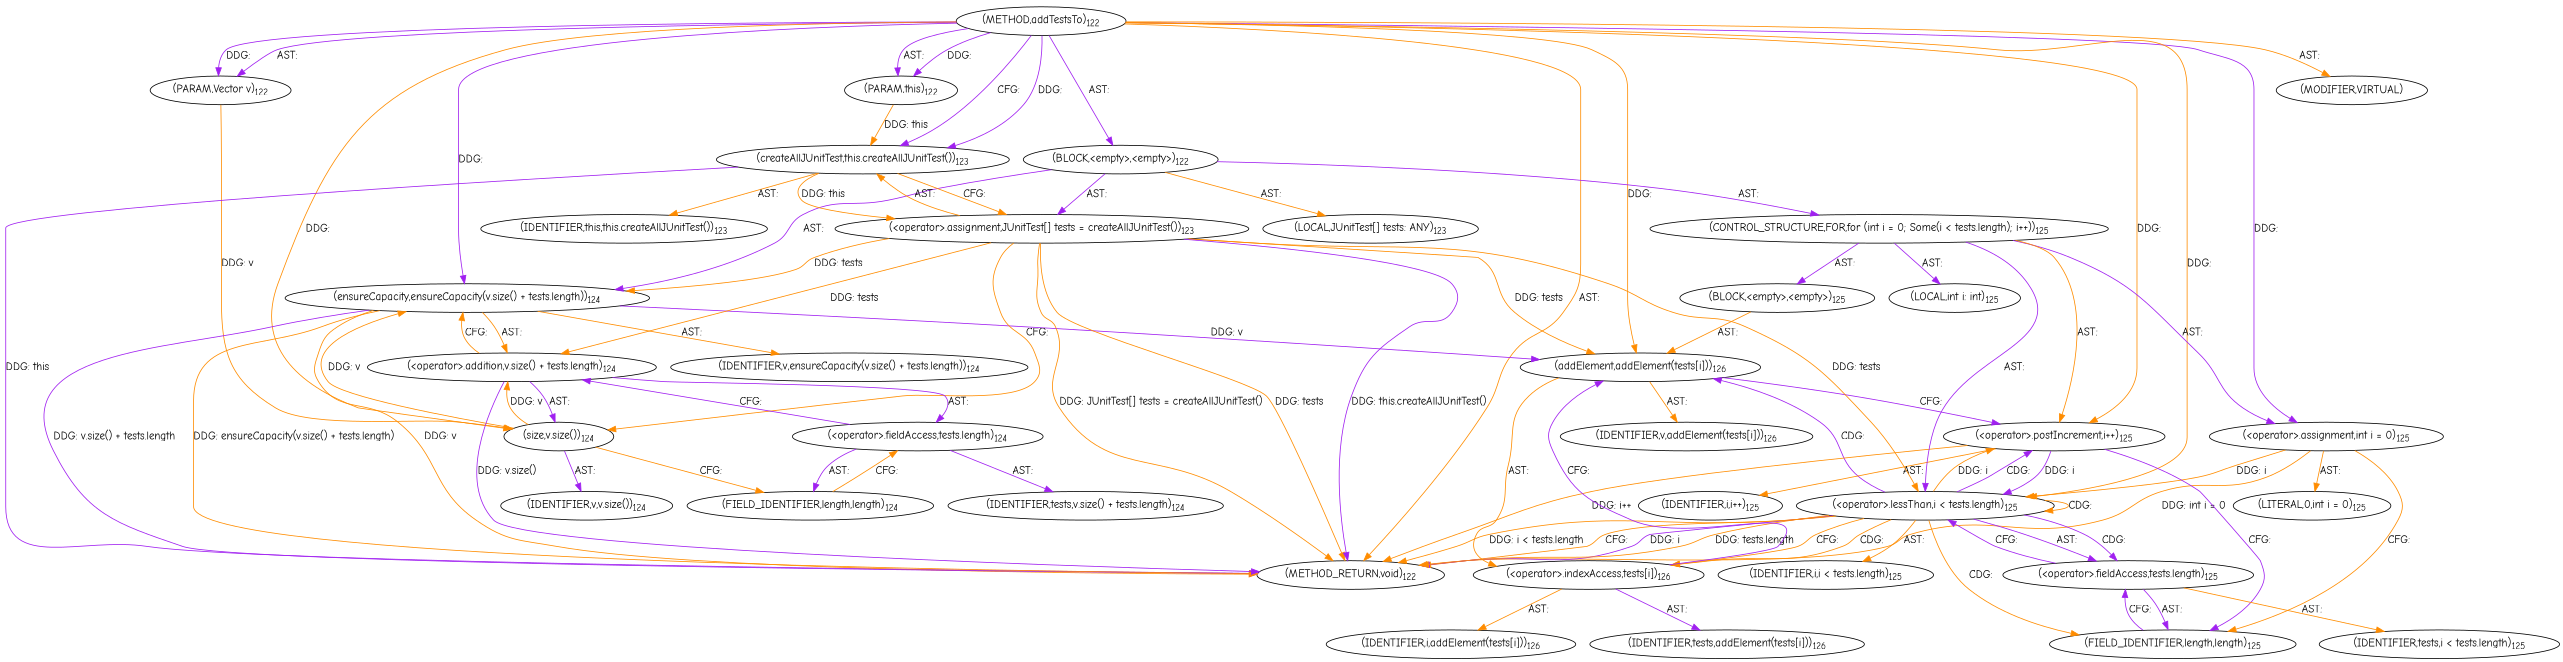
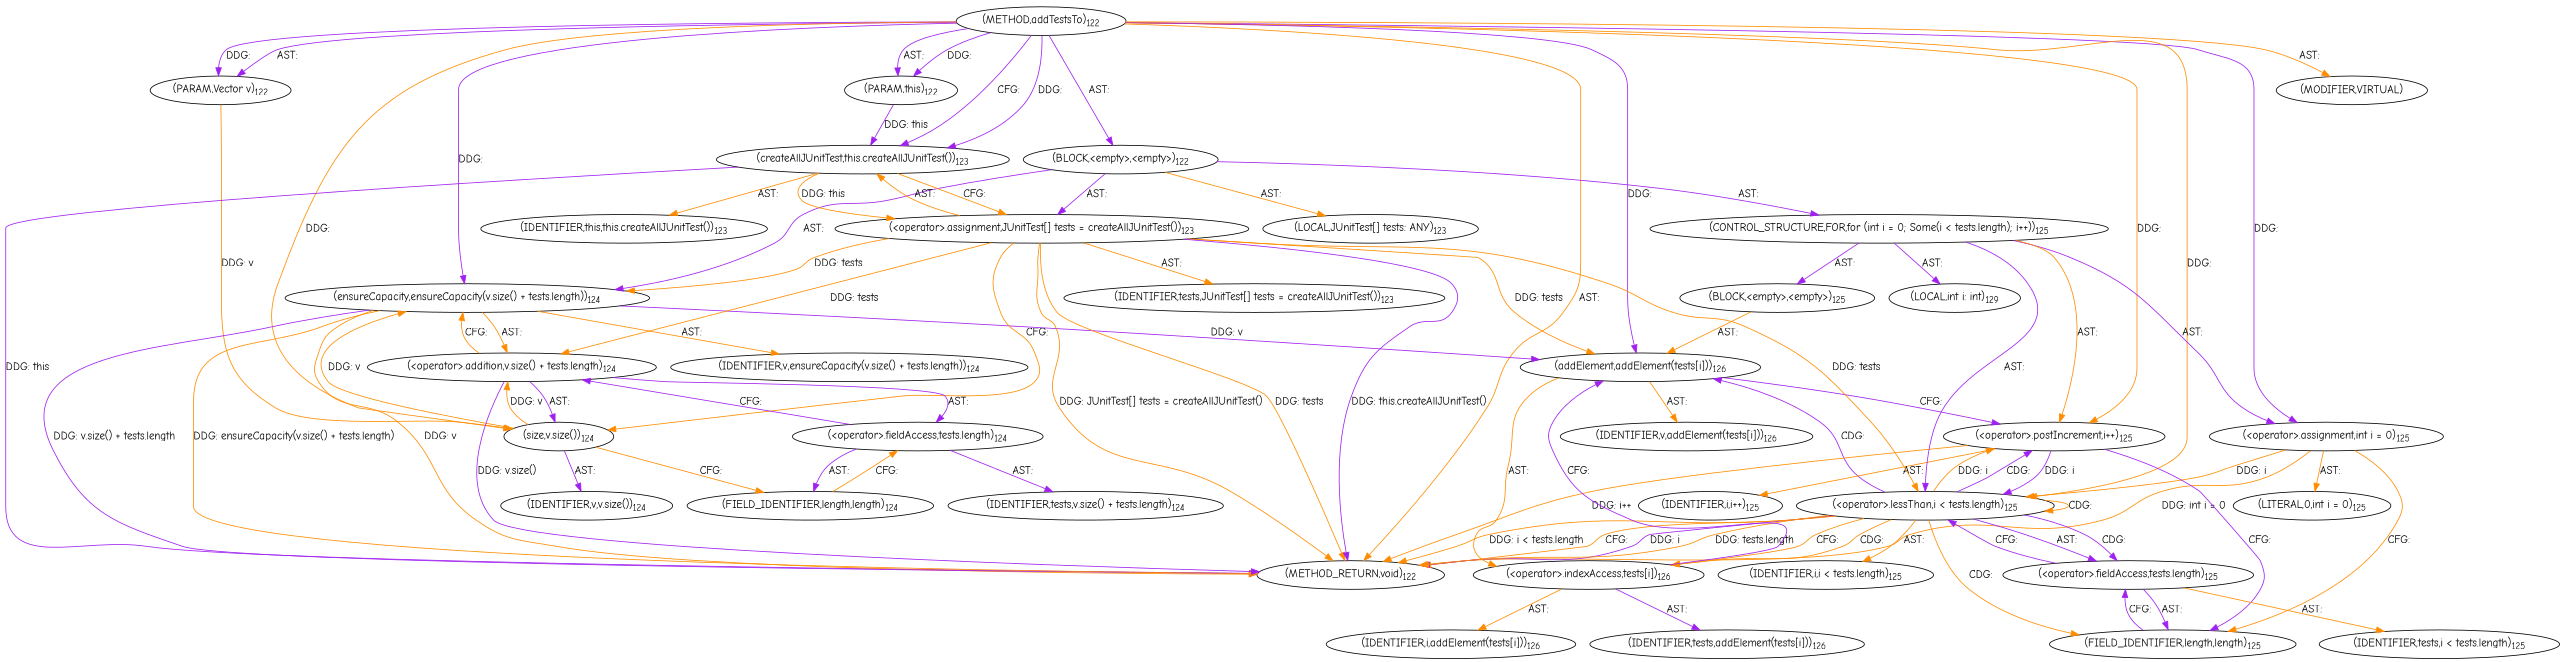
(1516, 37) -> (1516, 37)
(884, 121) -> (884, 121)
(1992, 297) -> (1992, 297)
none -> (1254, 298)
